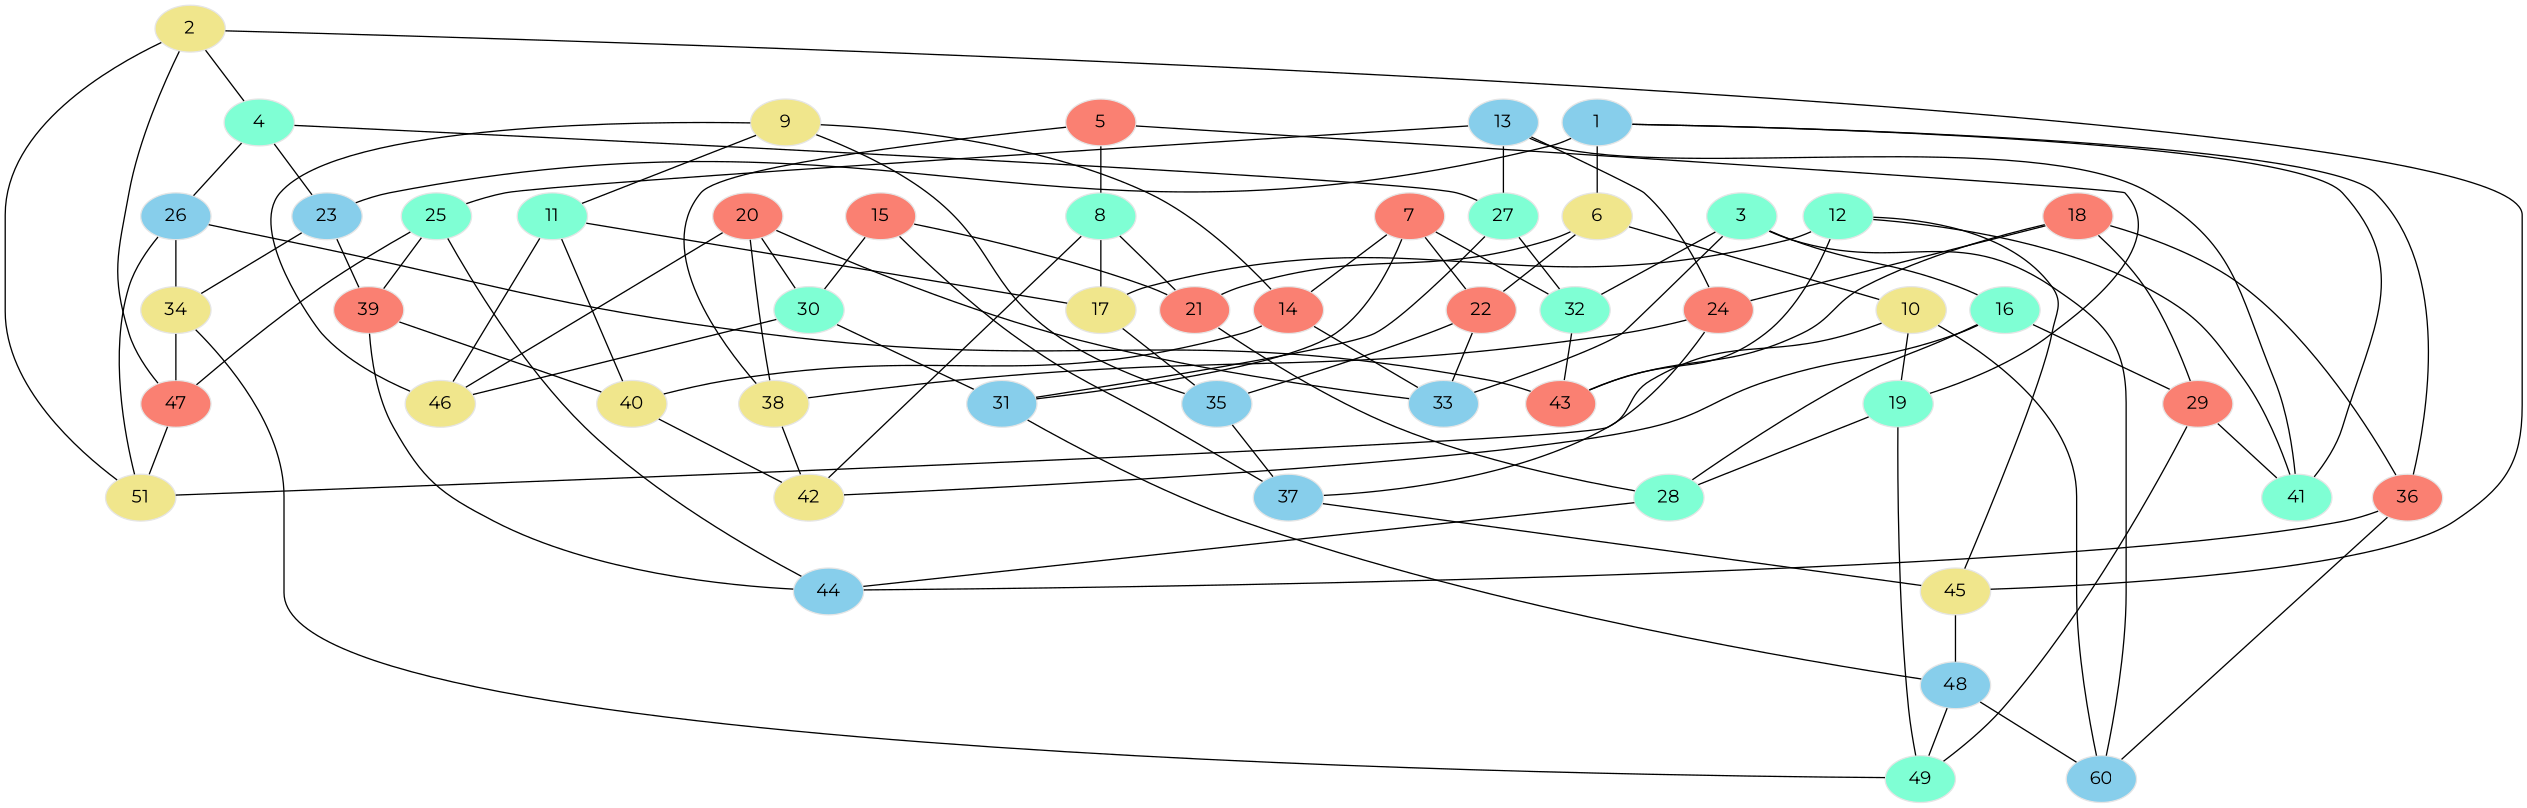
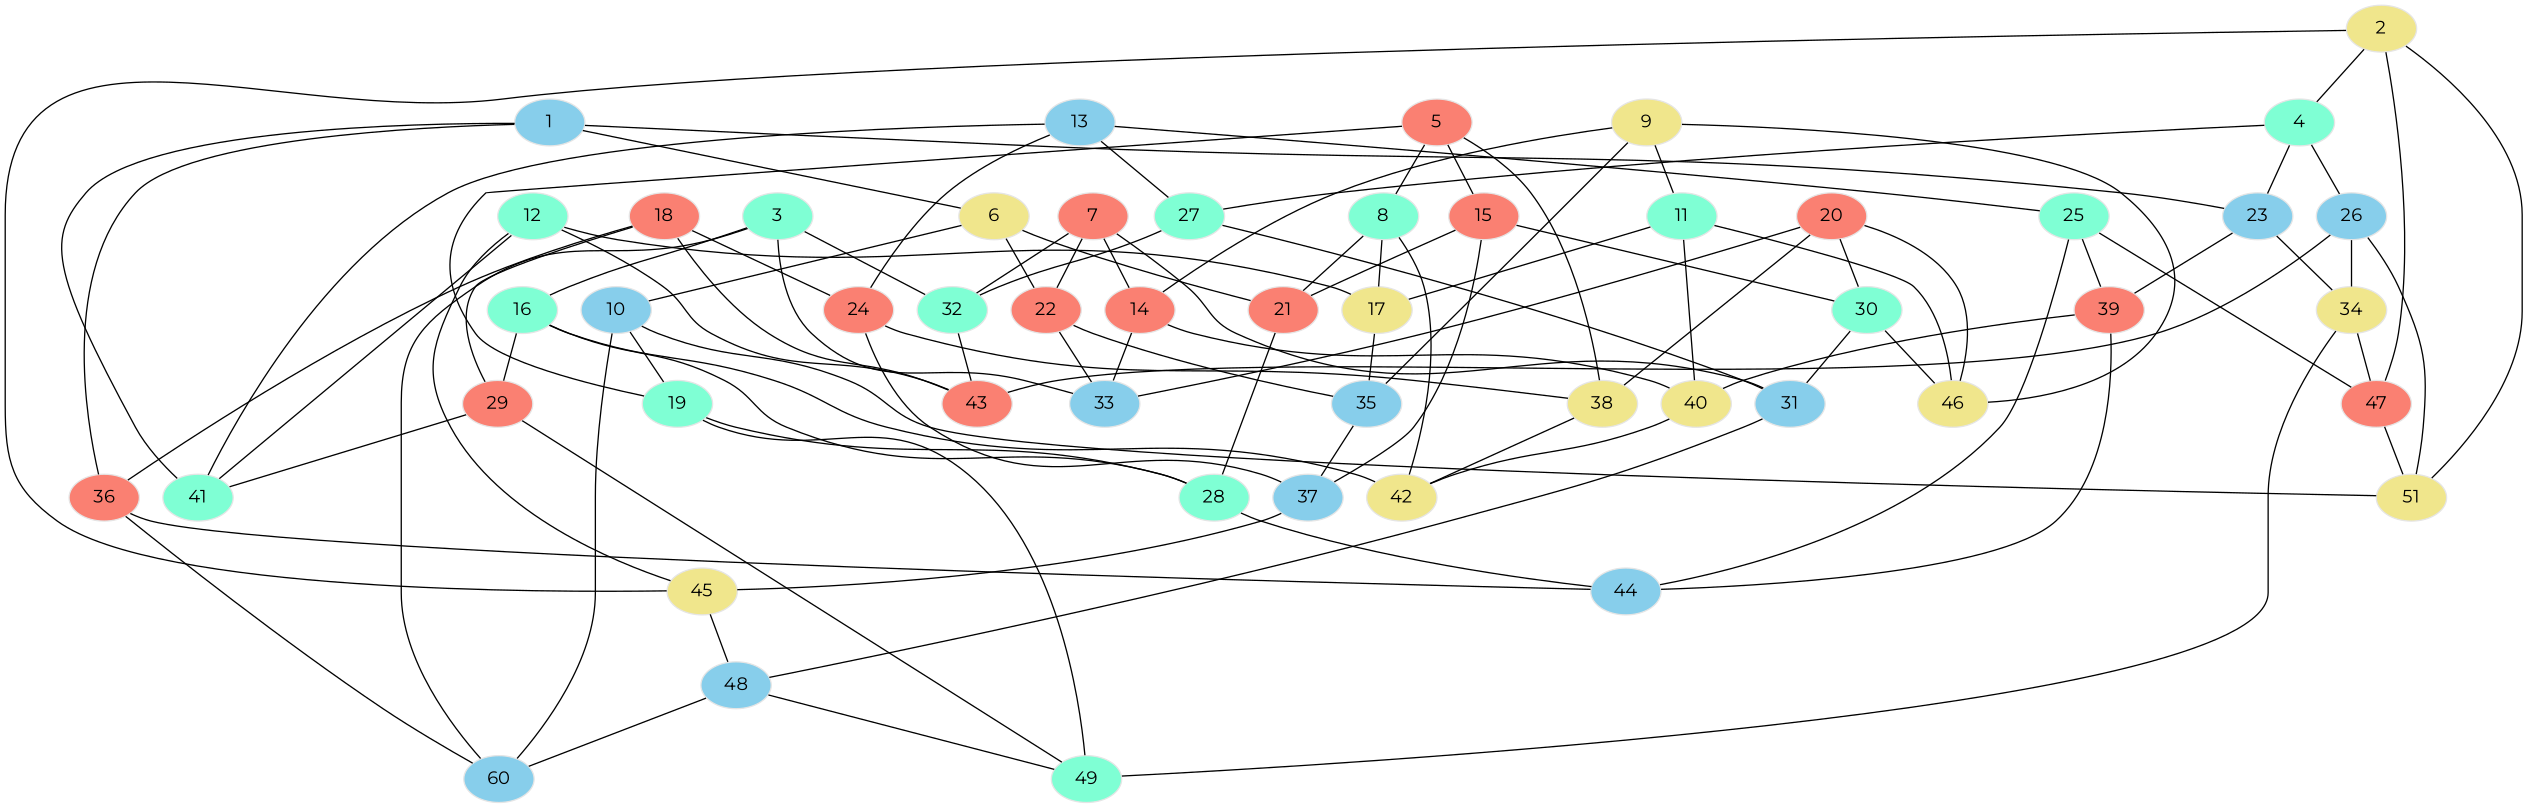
none -> (1460, 169)
(1911, 310) -> (616, 310)
